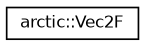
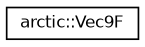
(73, 23) -> (73, 23)
